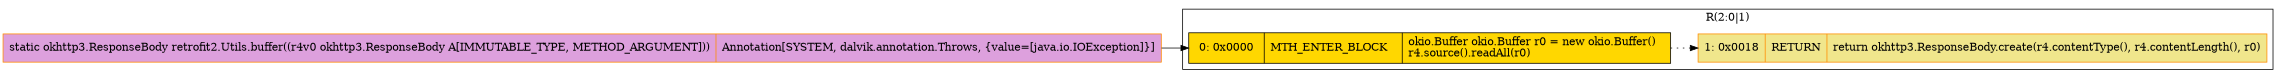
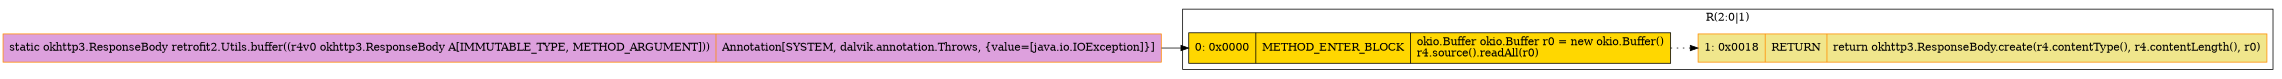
(1329, 48) -> (1333, 48)
